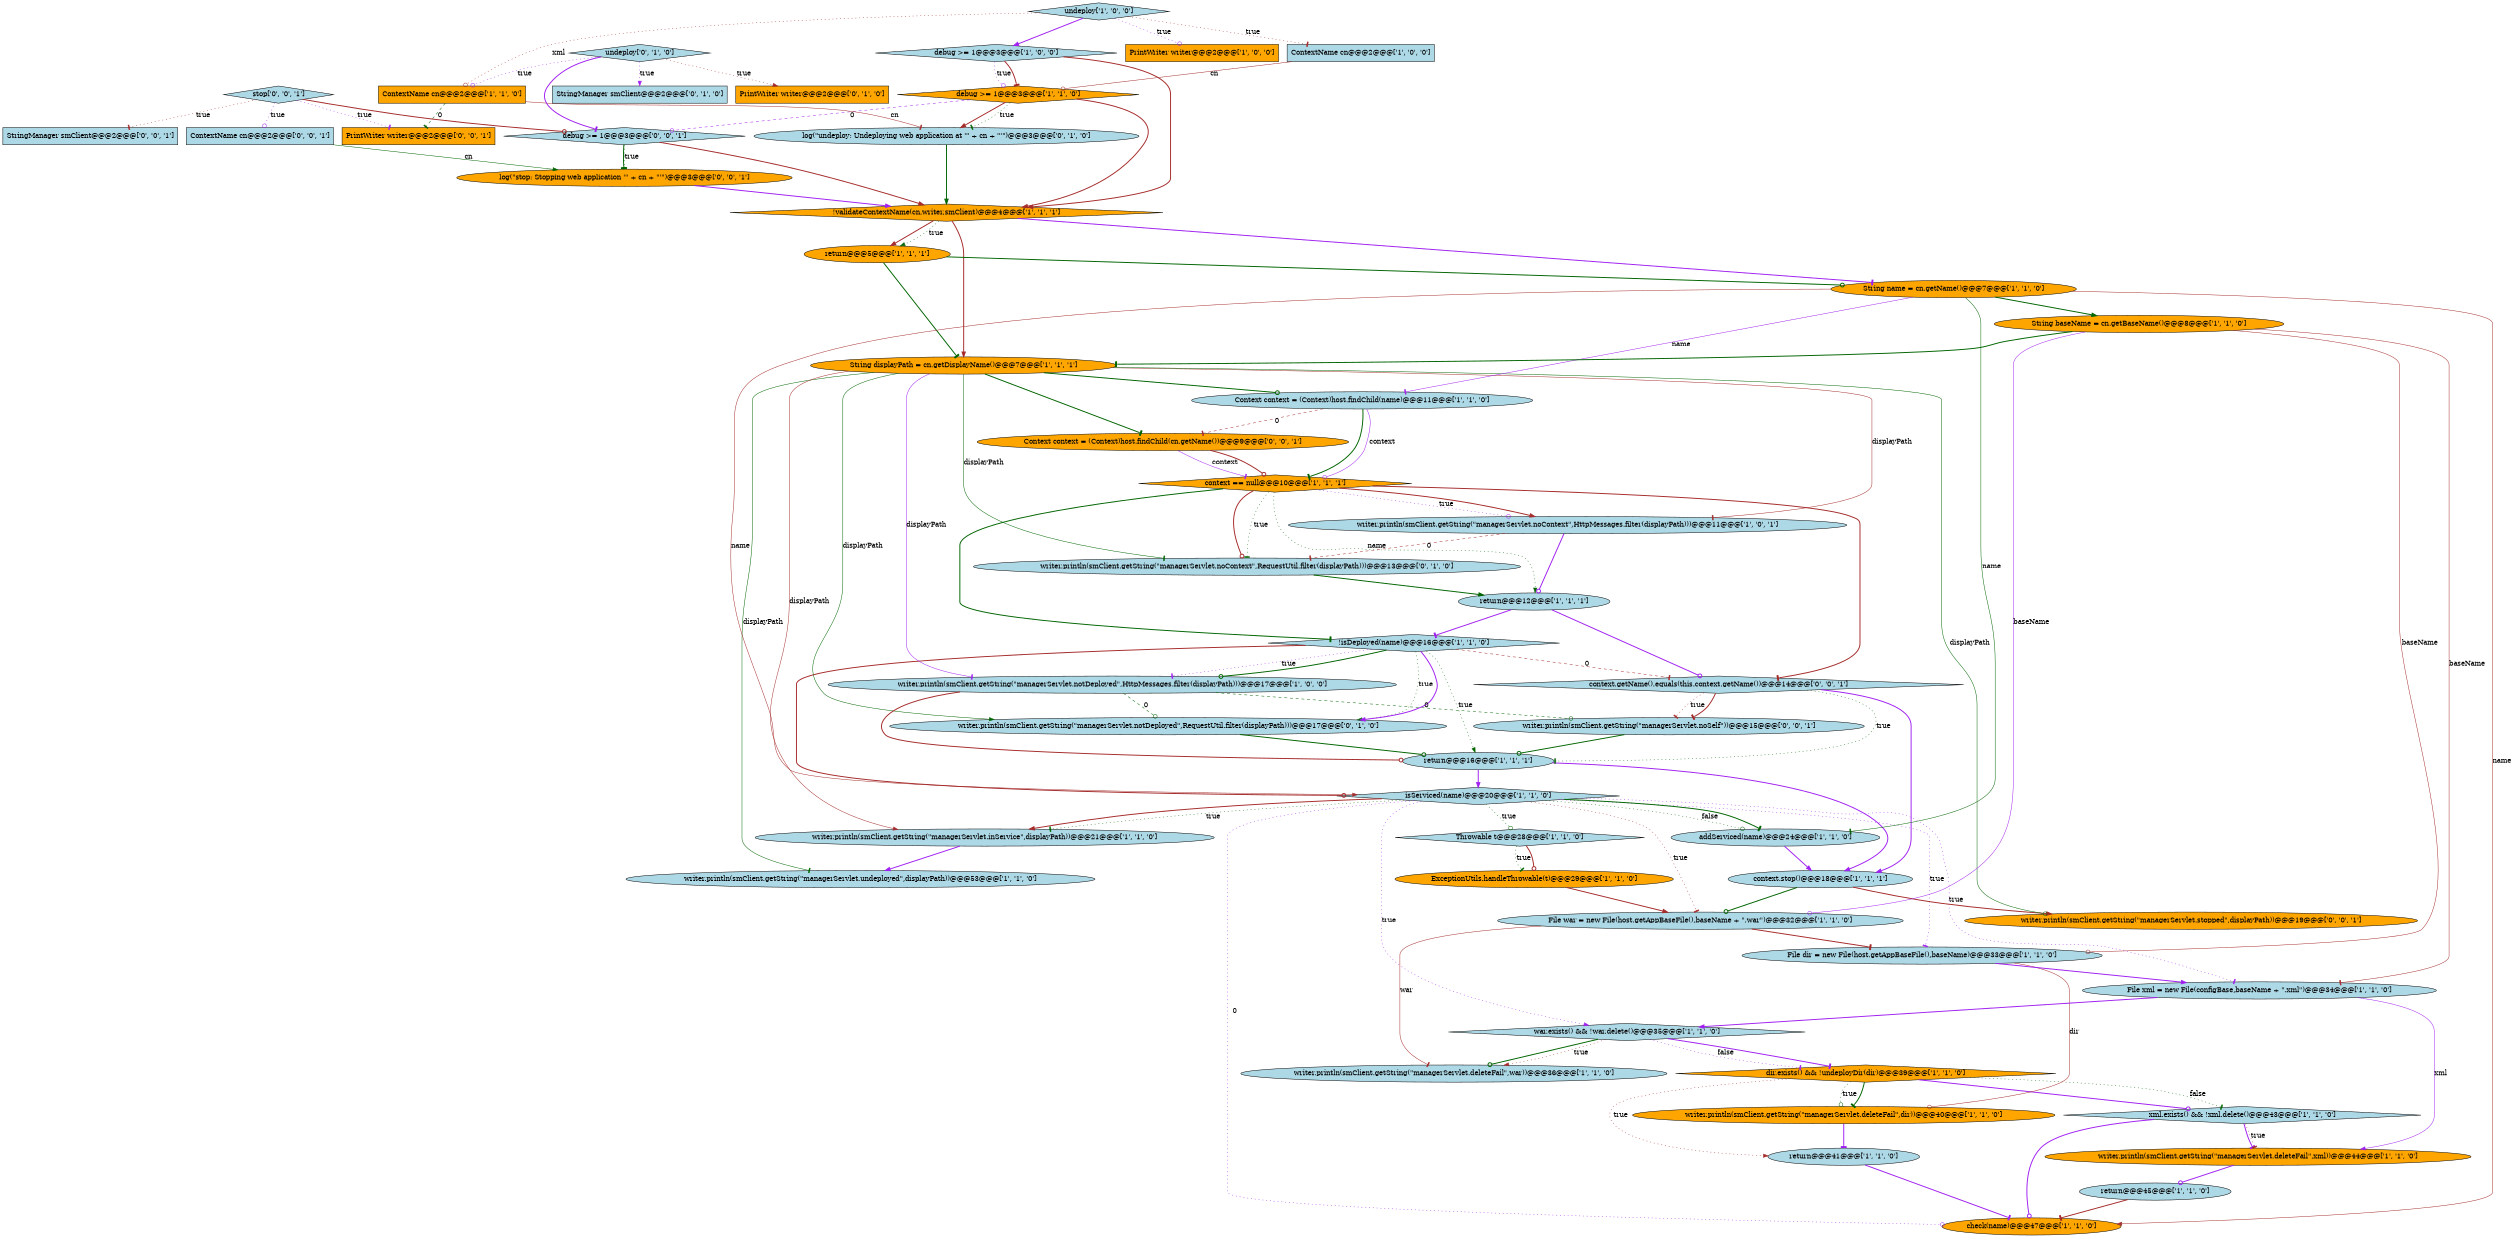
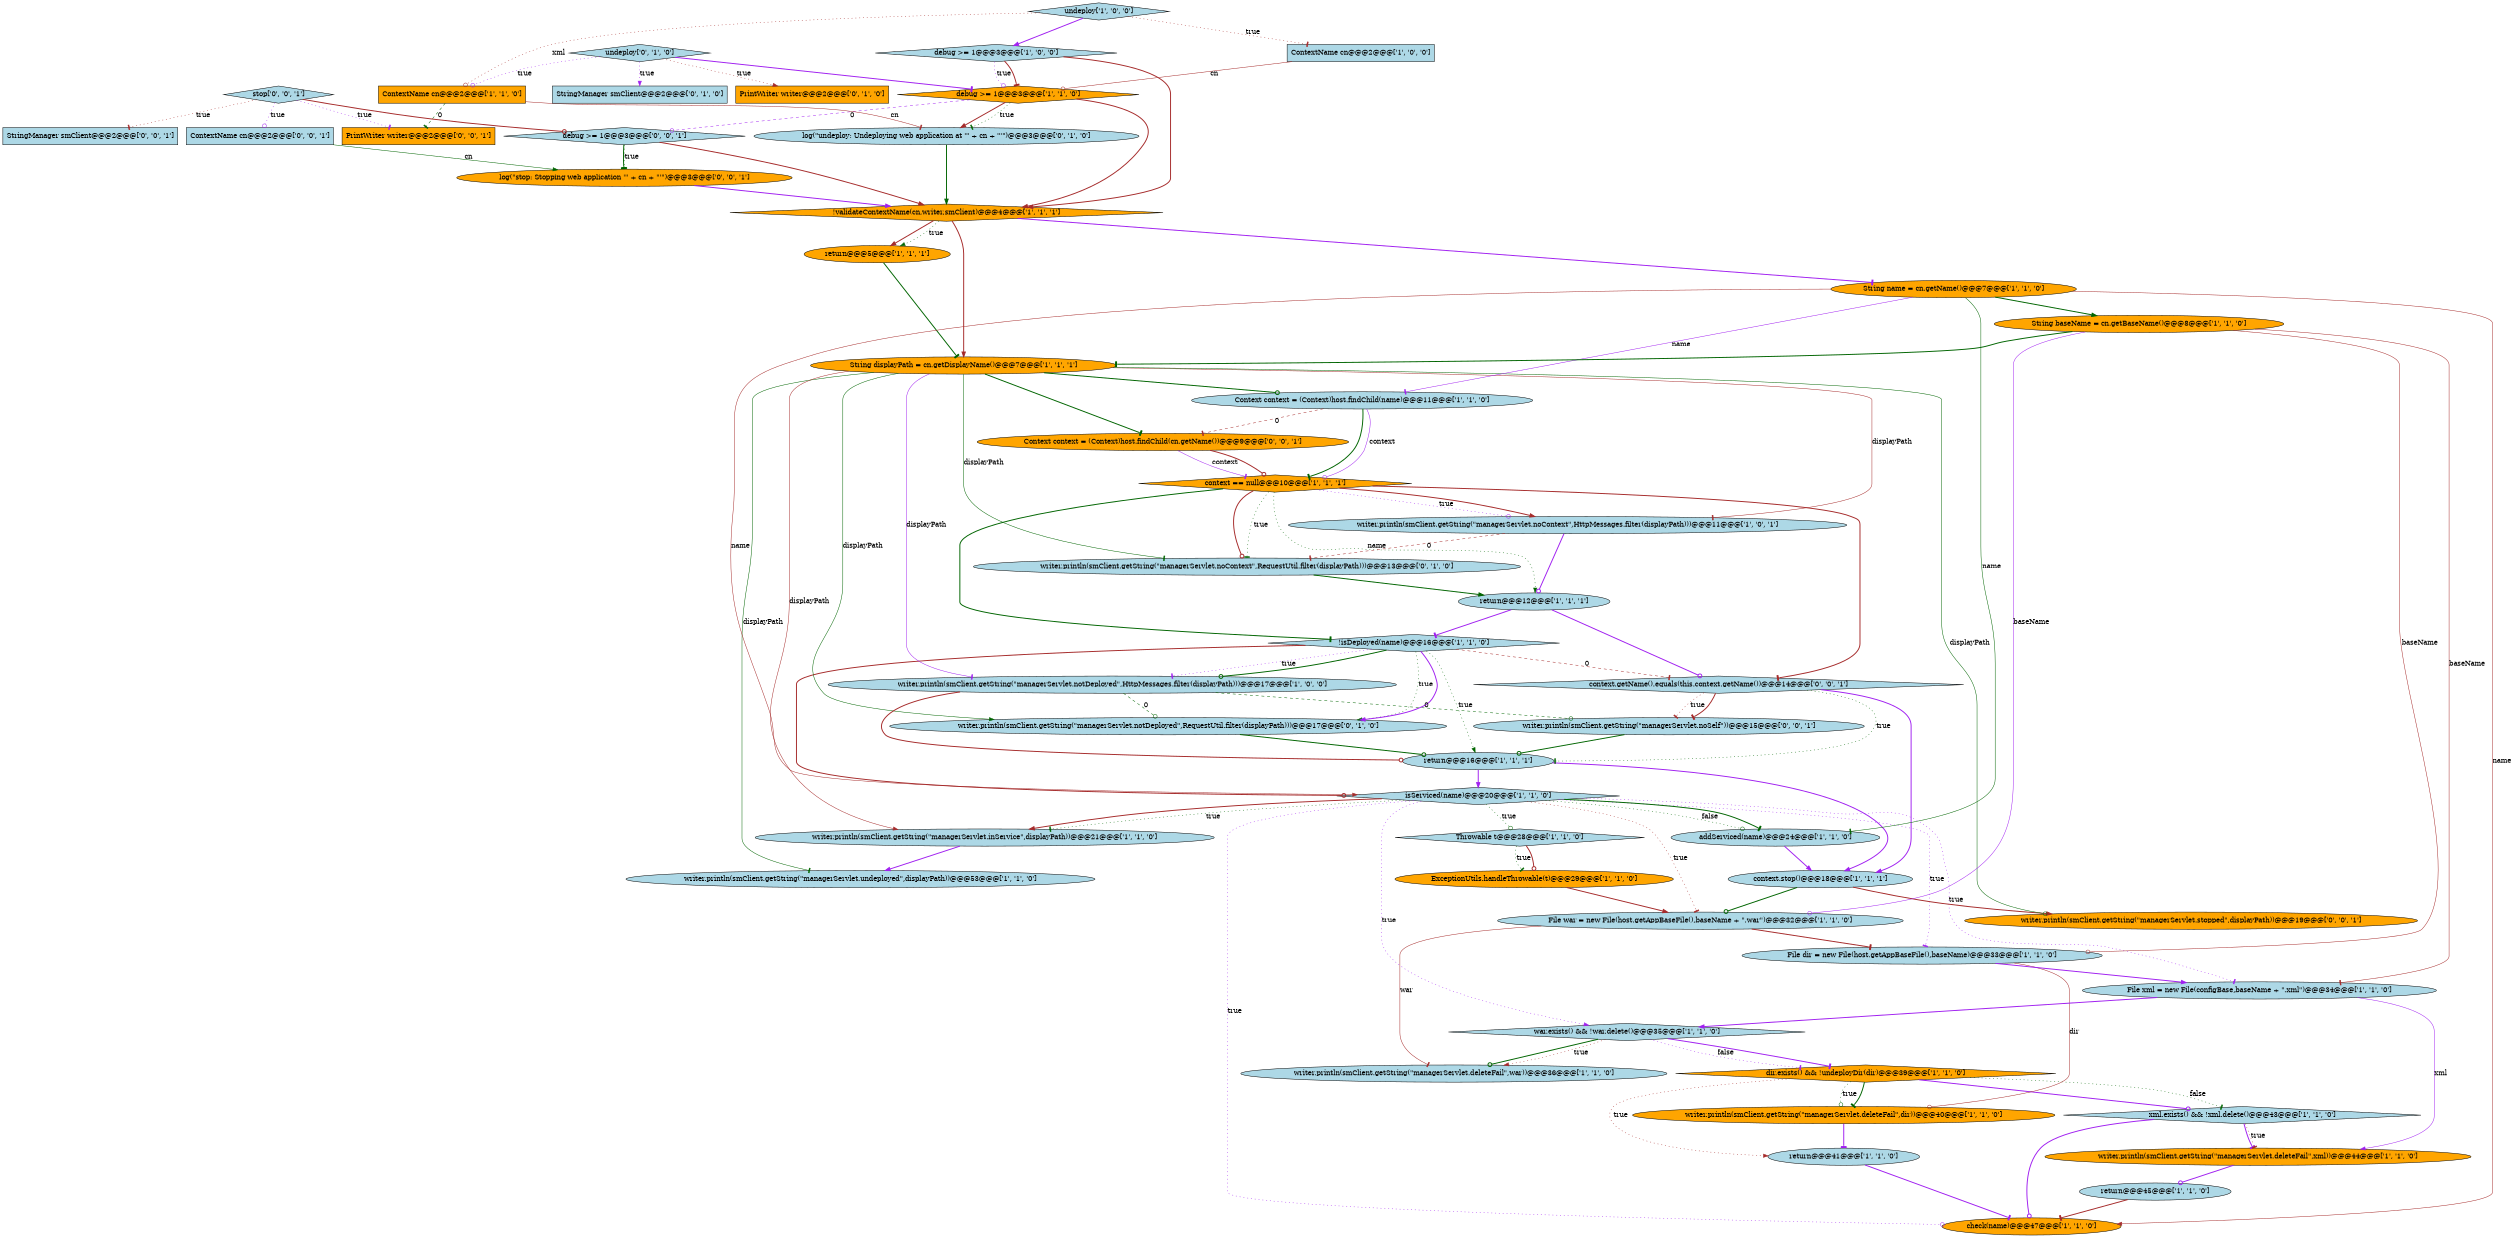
(1202, 53) -> none
(546, 91) -> (823, 73)
(1393, 271) -> none
(1235, 1011) -> (1235, 1011)
